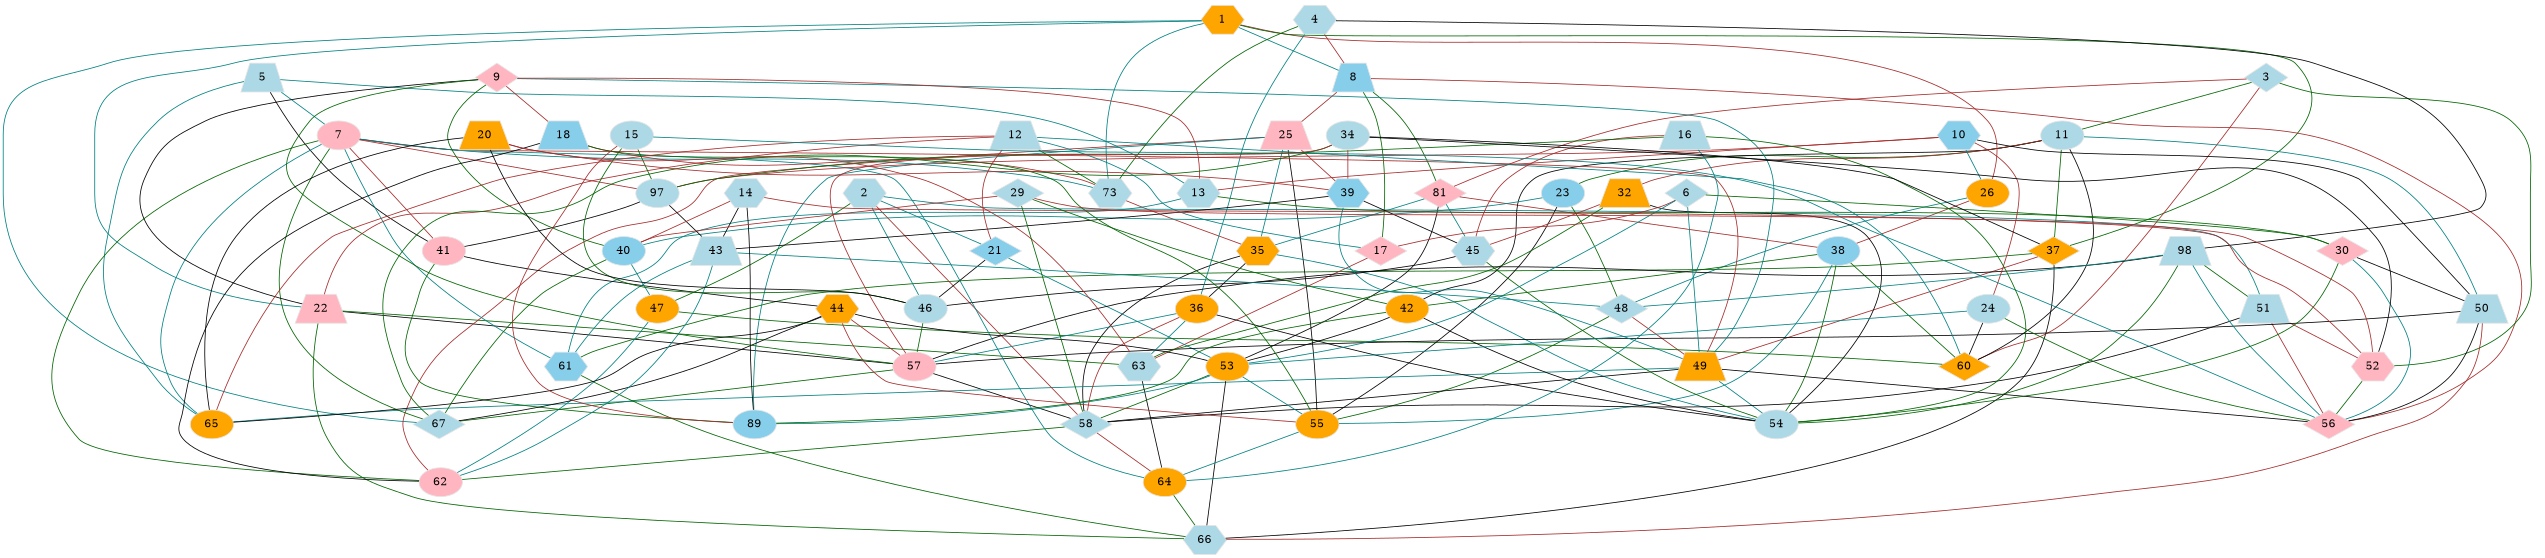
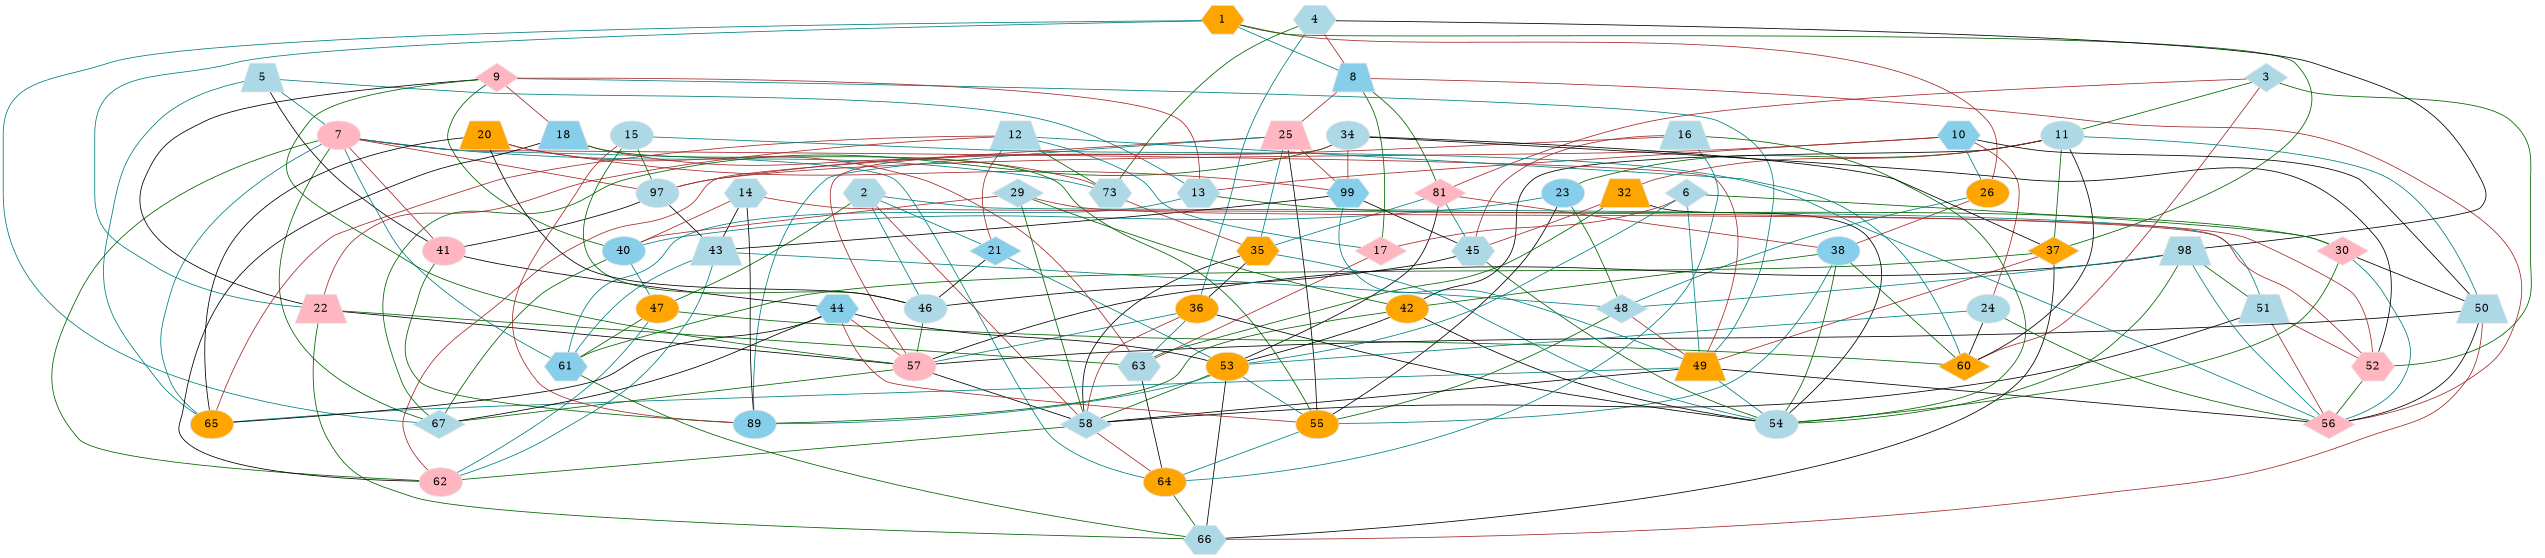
(1119, 77) -> none
(1392, 149) -> (1392, 149)
(1348, 193) -> (1348, 193)
(837, 309) -> (837, 309)
none -> (605, 342)
